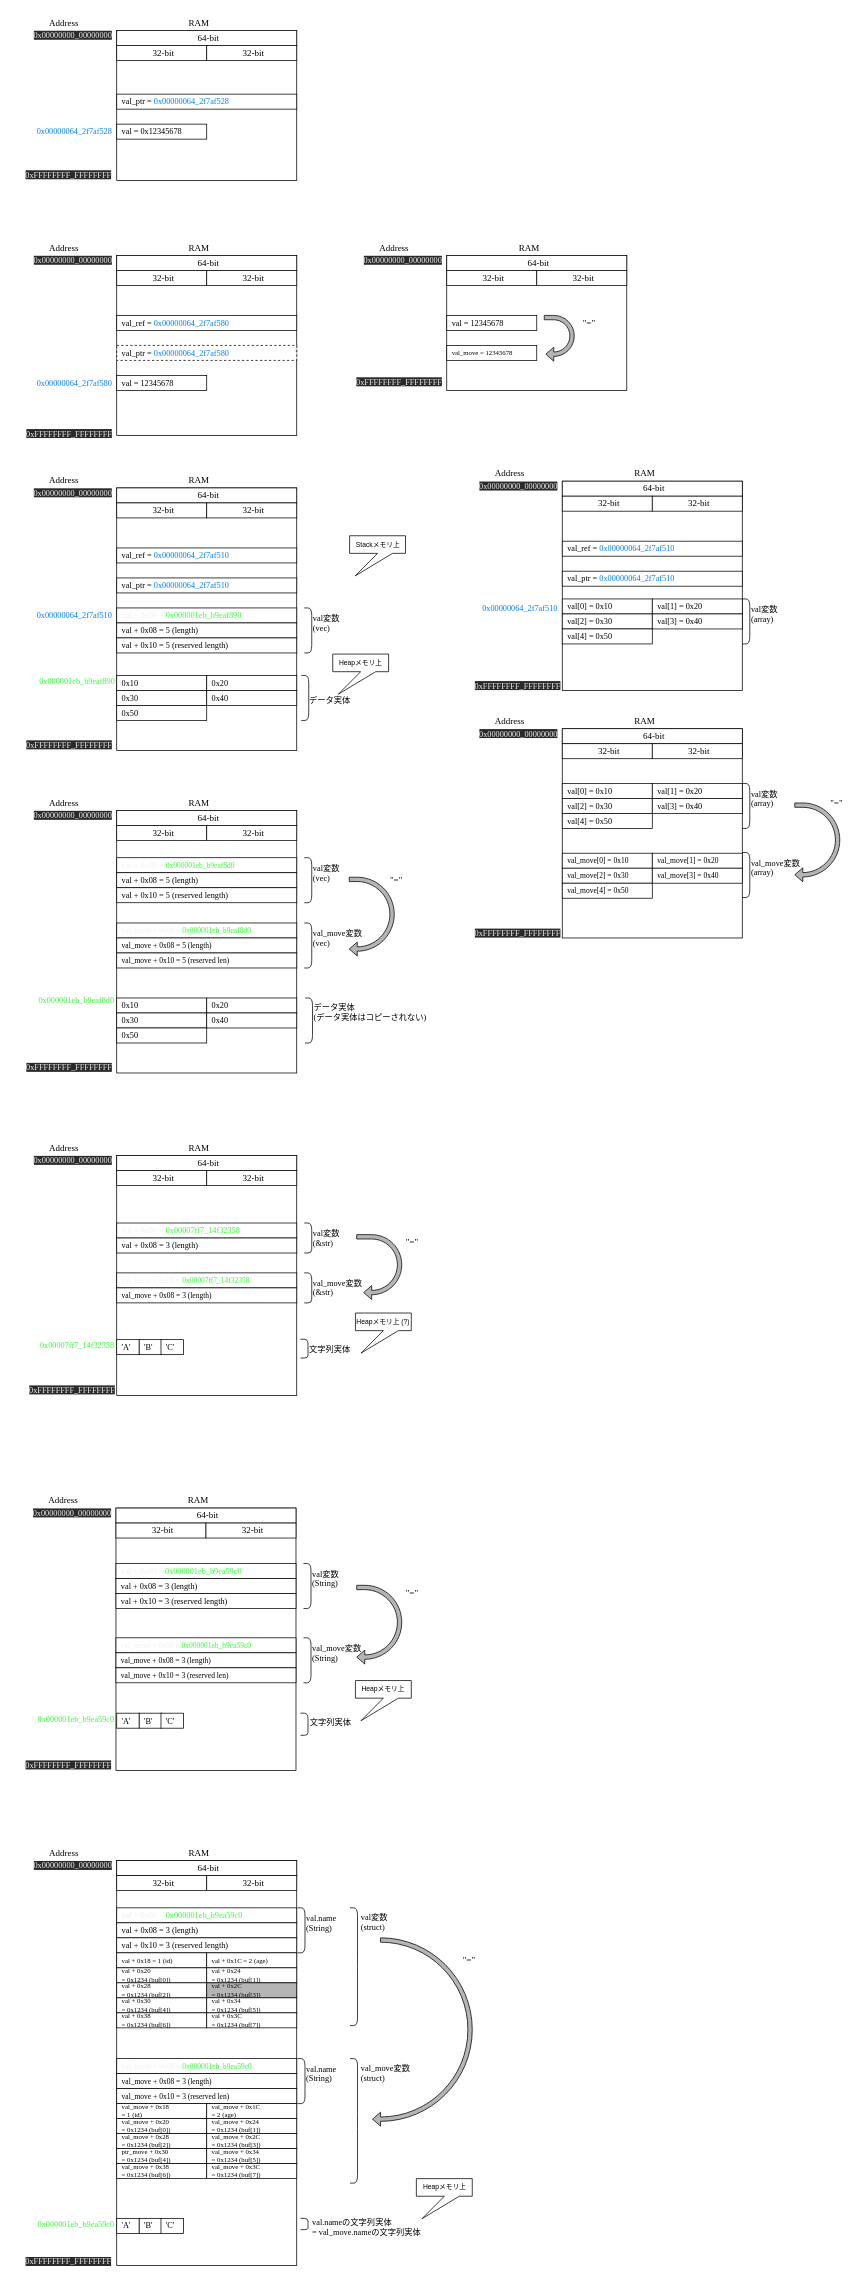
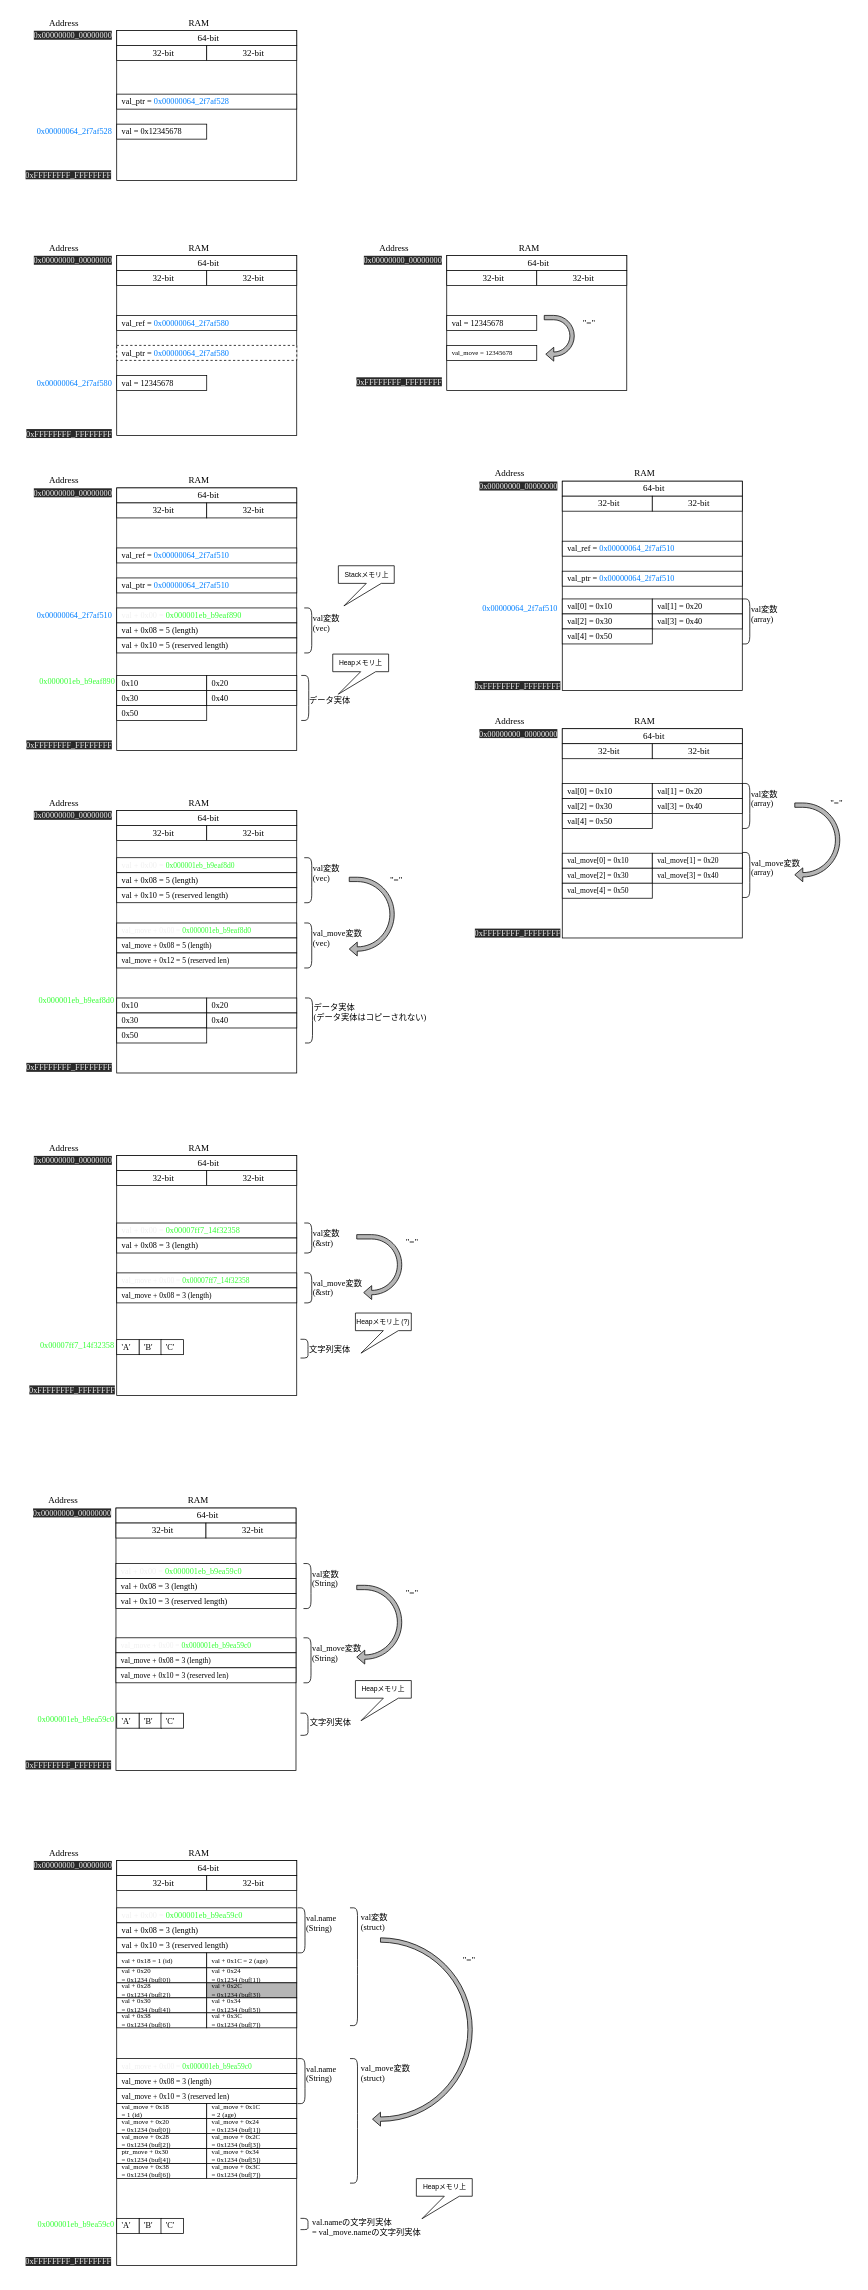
(377, 556) -> (366, 586)
(185, 960) -> (185, 960)
